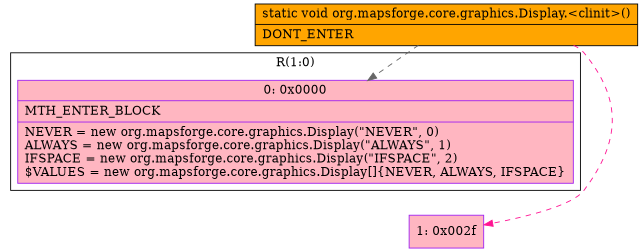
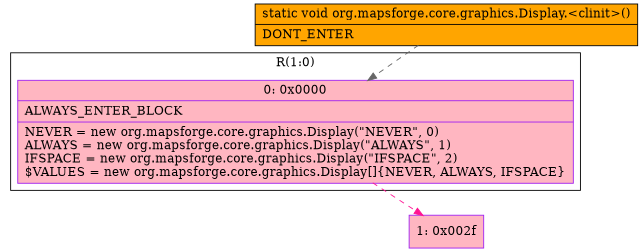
(93, 111) -> (104, 111)
(601, 162) -> (394, 197)
